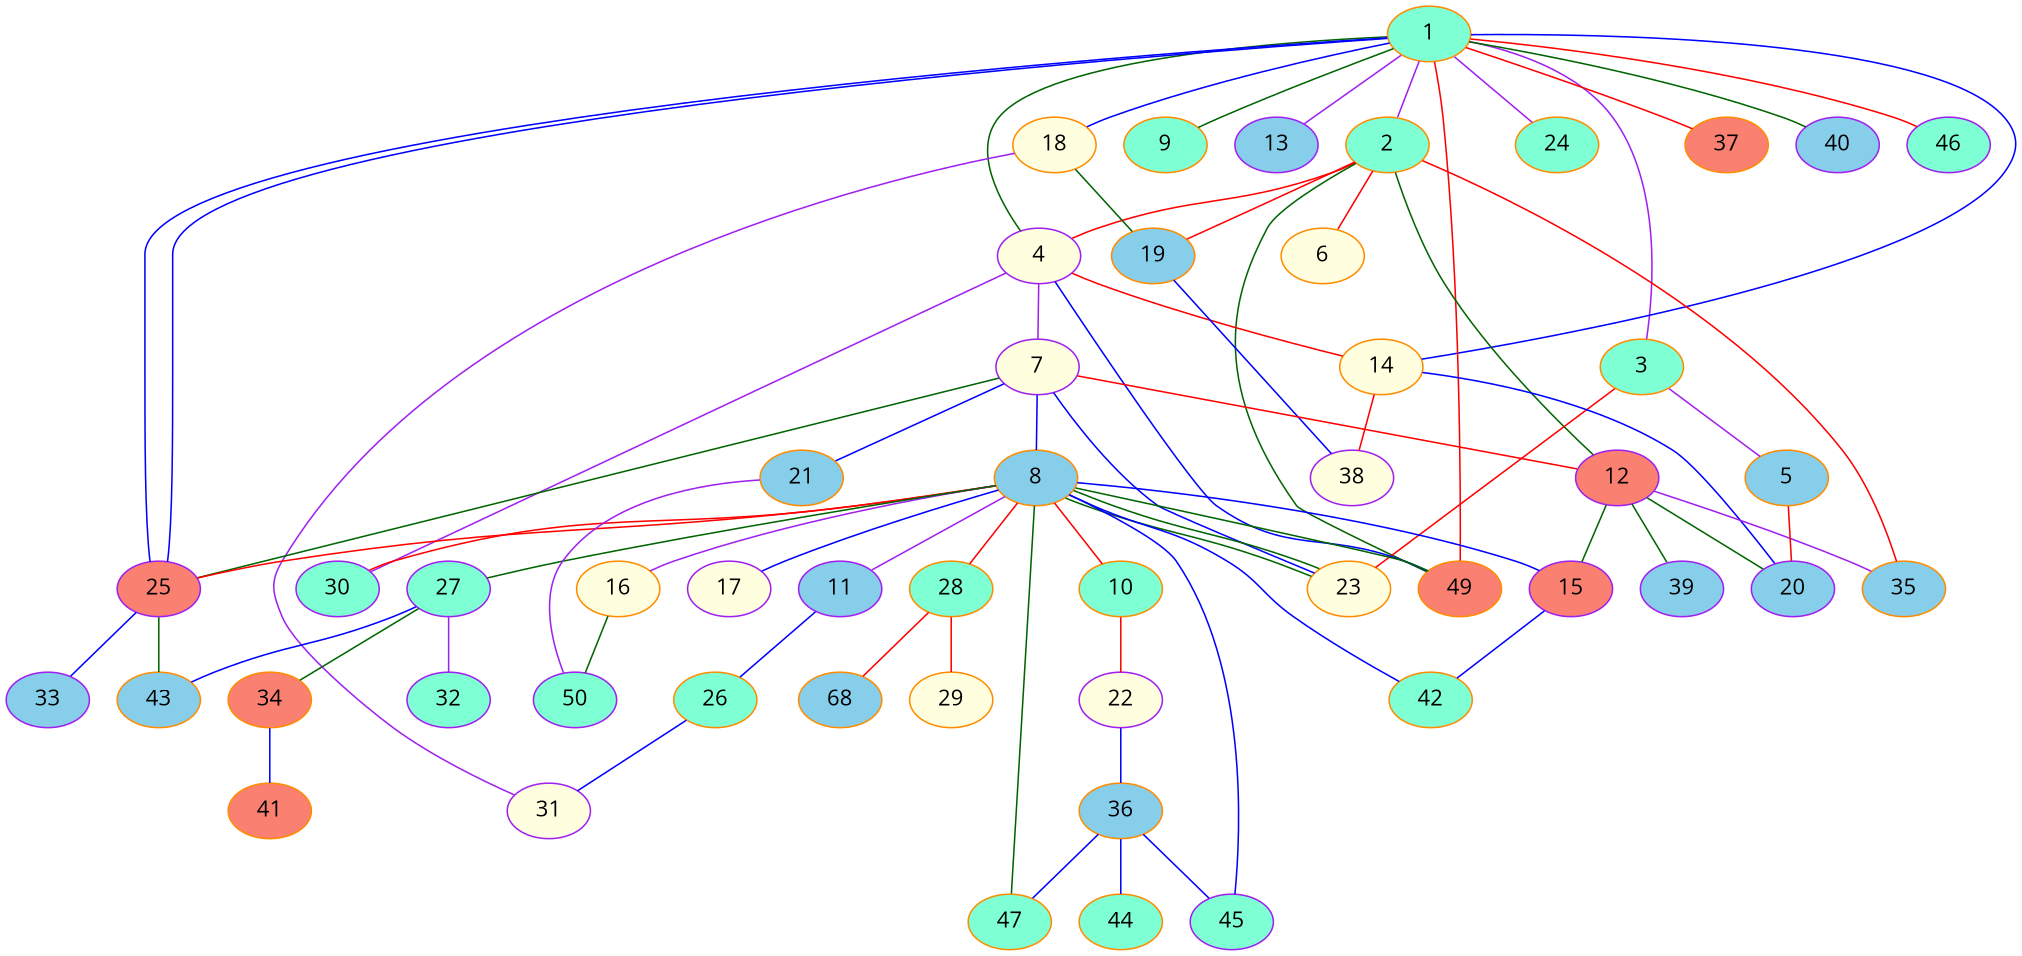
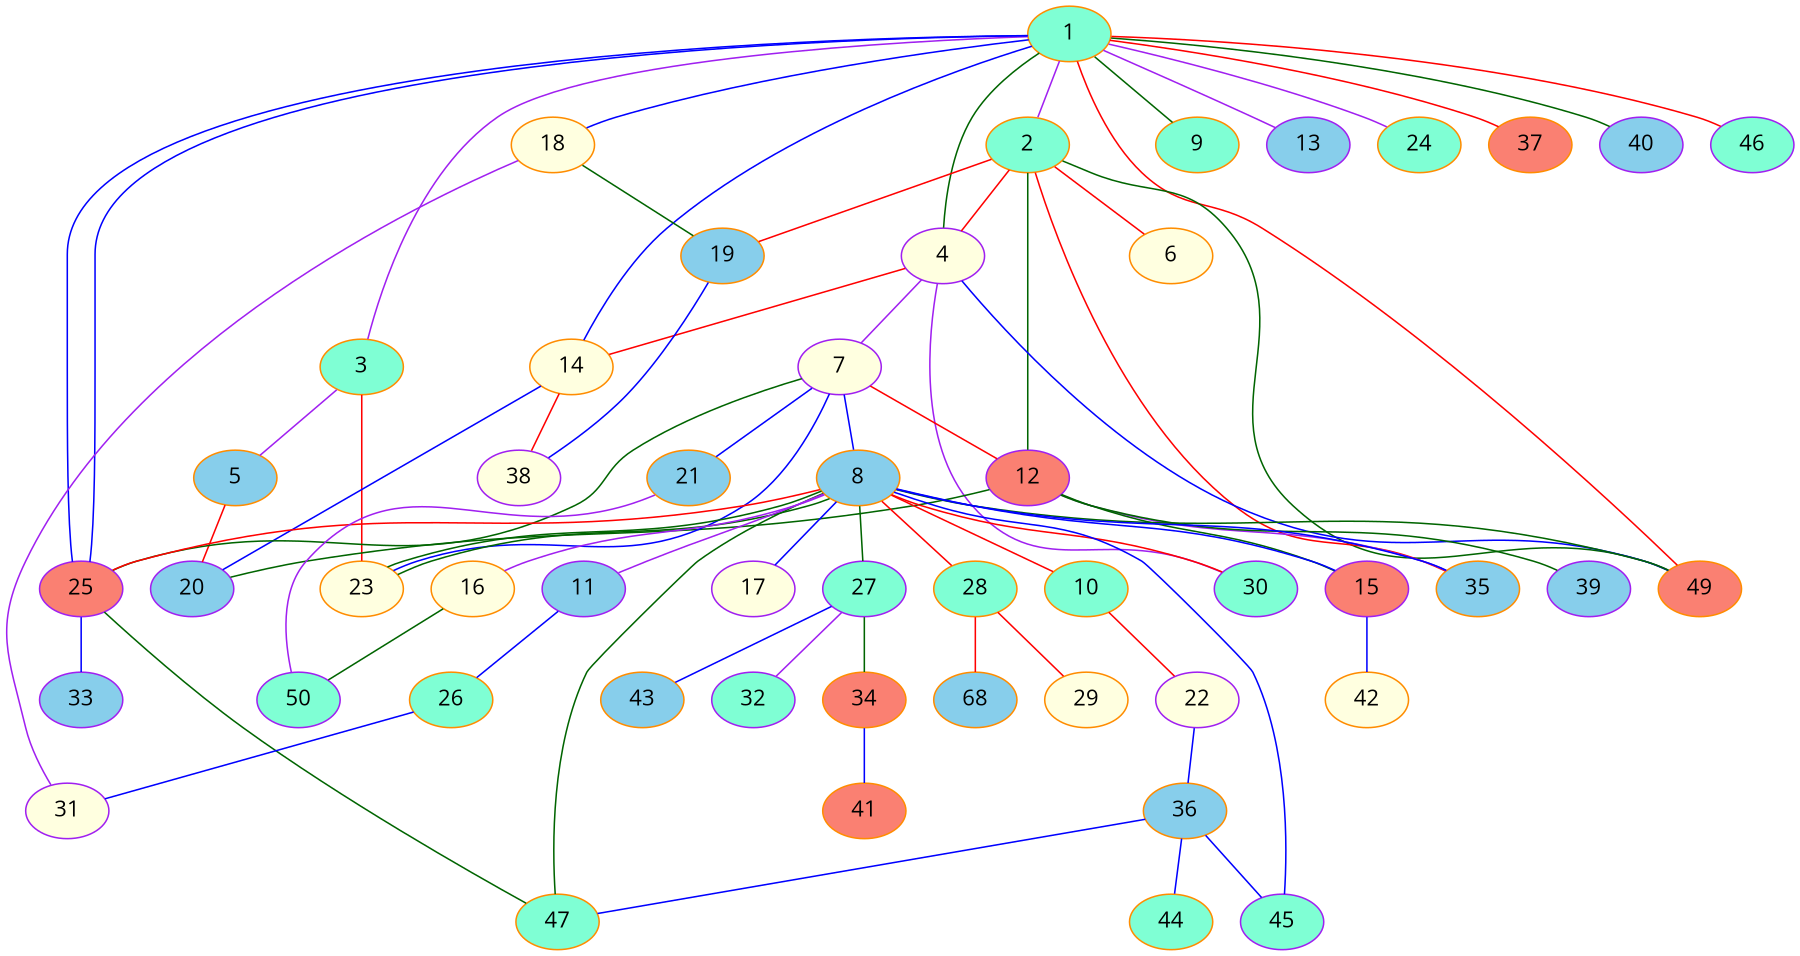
(1243, 572) -> (1173, 525)
(159, 645) -> (306, 771)
(1431, 700) -> (1367, 700)
